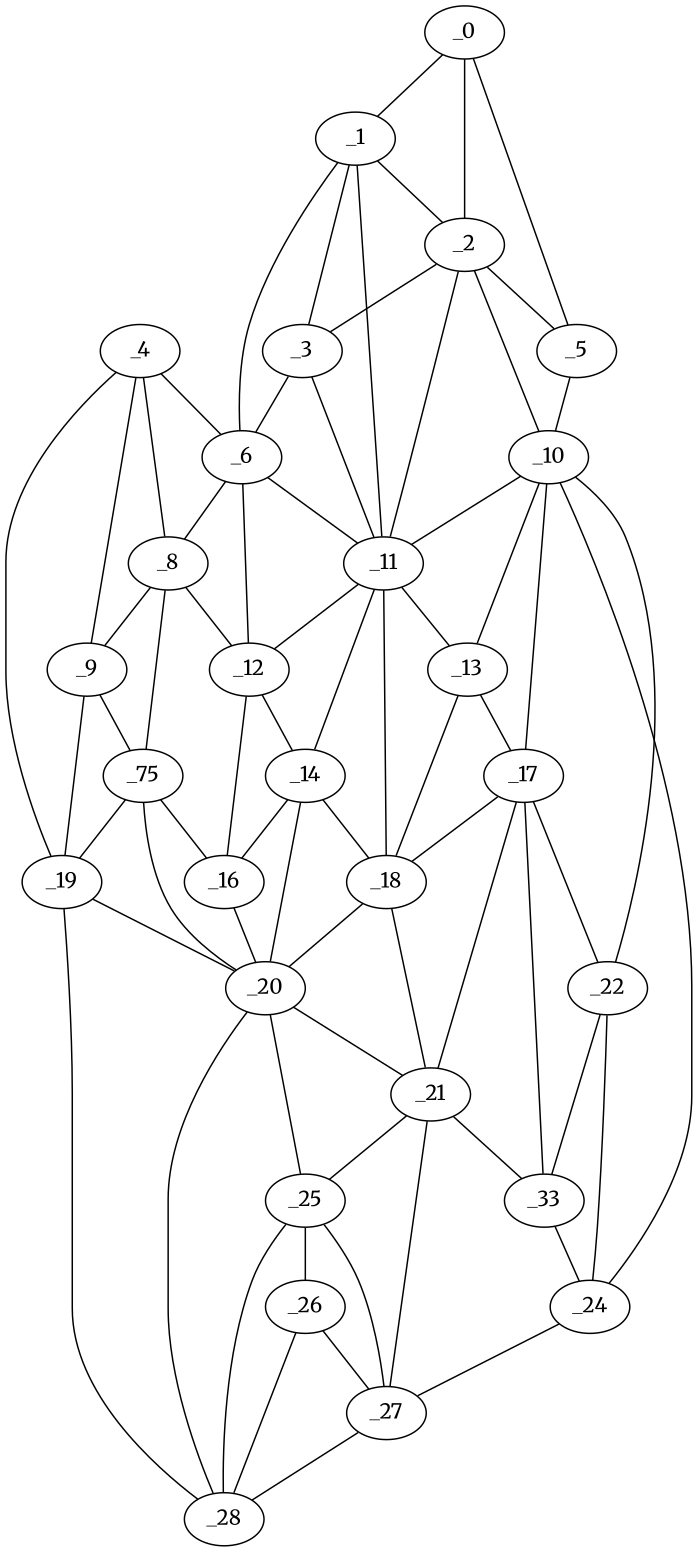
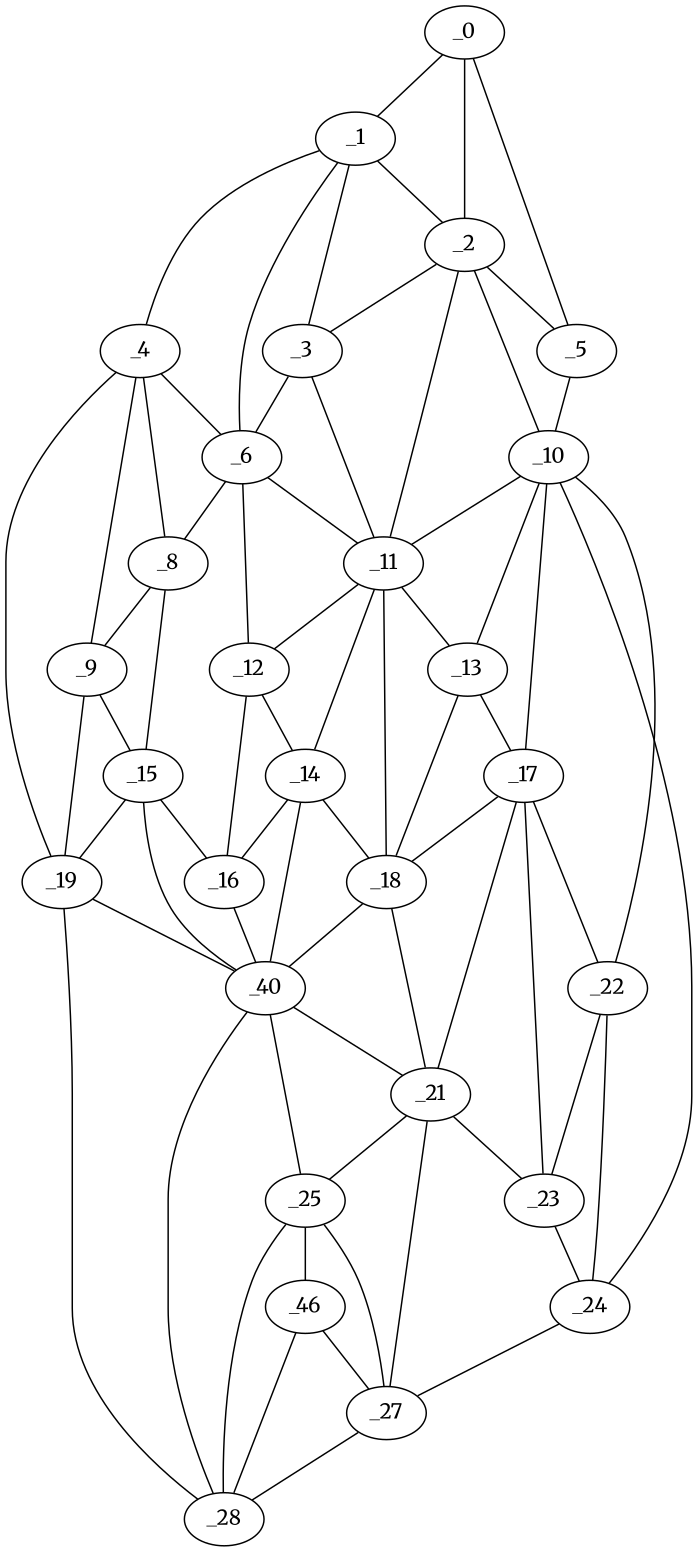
(369, 351) -> (207, 212)
(209, 617) -> none
(143, 776) -> (143, 776)
(266, 988) -> (266, 988)
(544, 1201) -> (544, 1201)
(305, 1307) -> (305, 1307)
